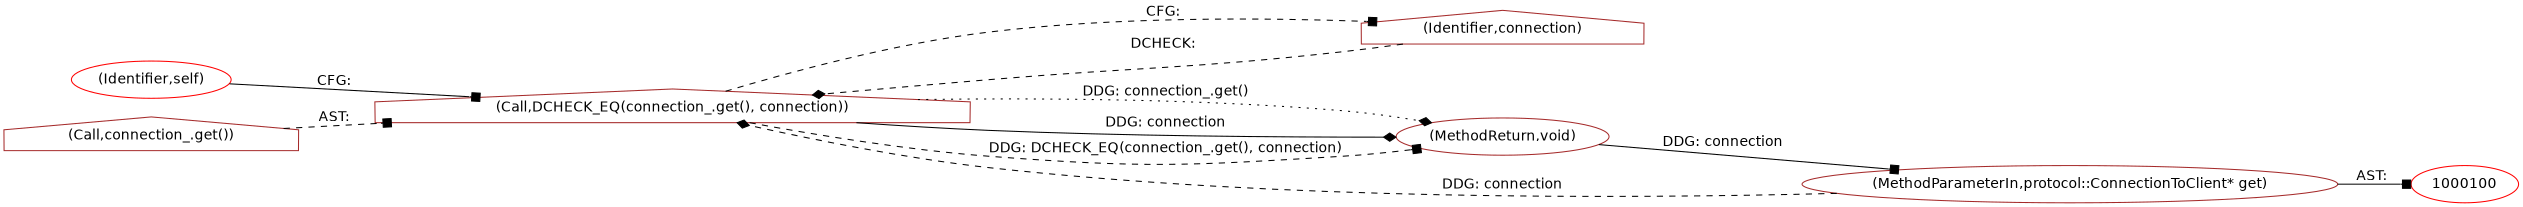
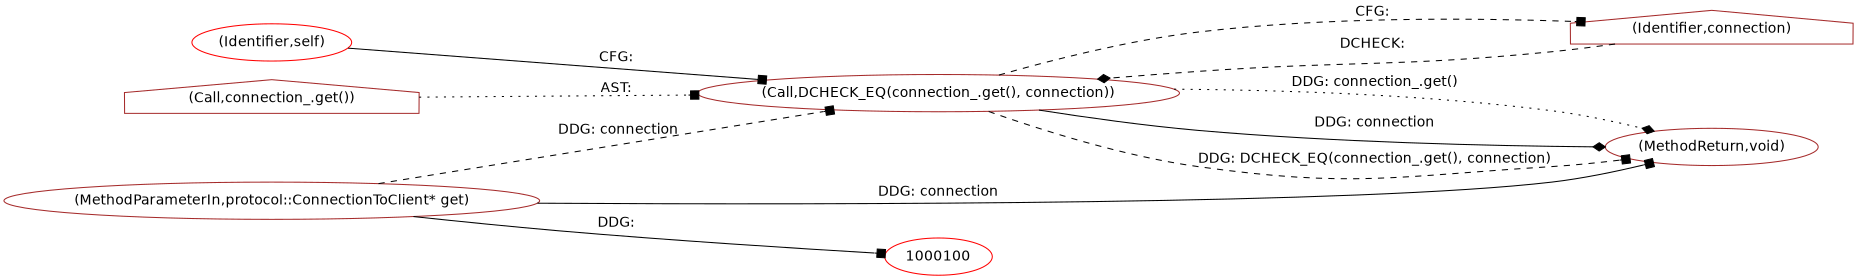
(673, 108) -> (939, 93)
(332, 126) -> (554, 96)
(1744, 157) -> (1091, 202)
(2374, 176) -> (619, 223)
(1291, 190) -> (601, 148)
